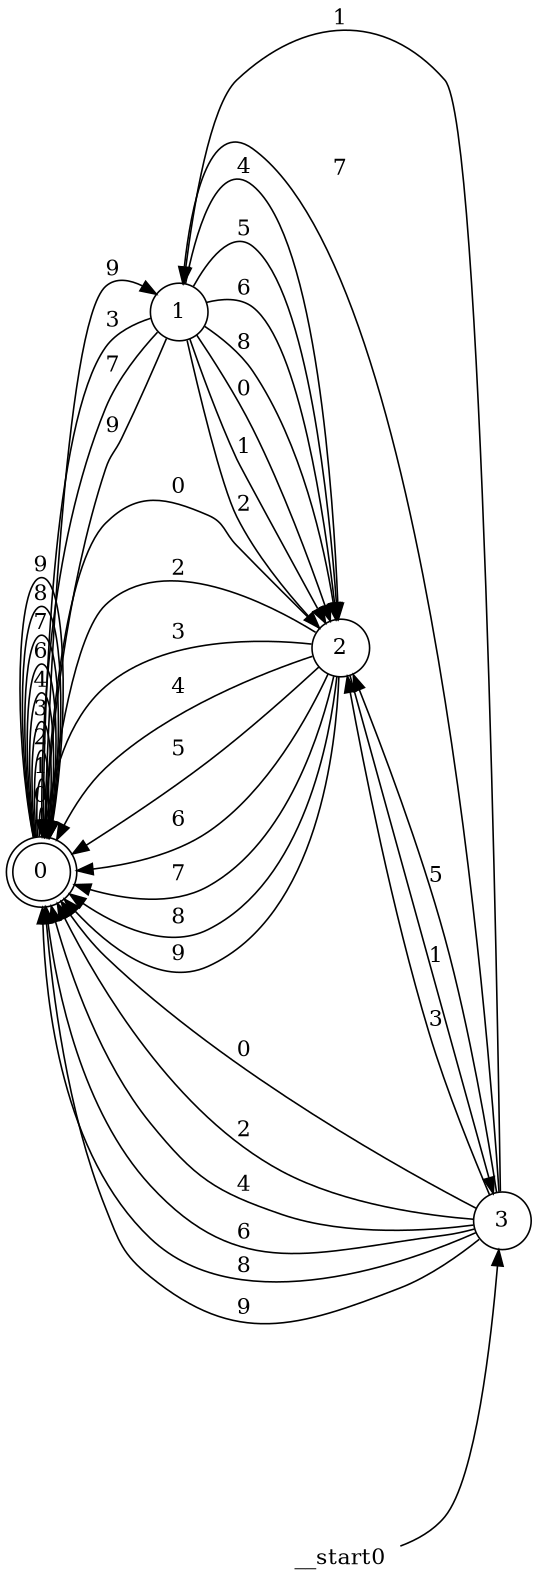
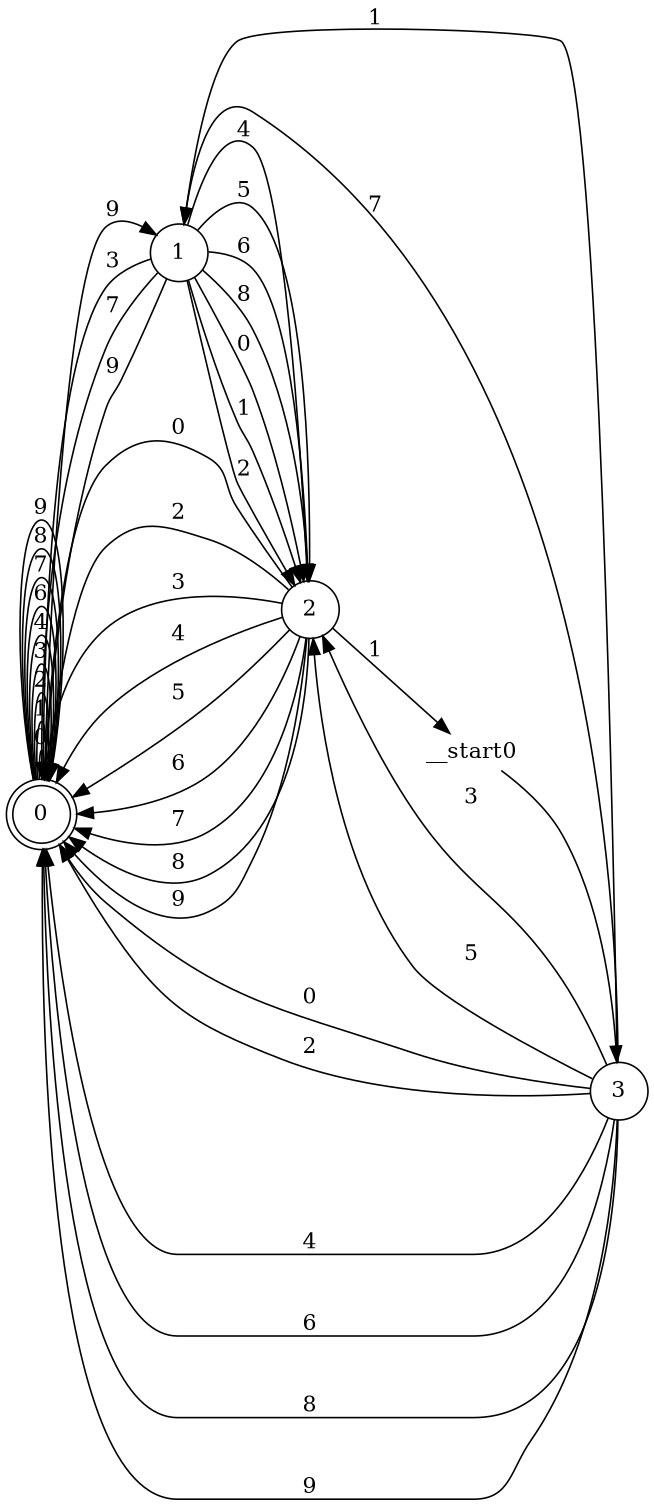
(419, 927) -> (385, 675)
